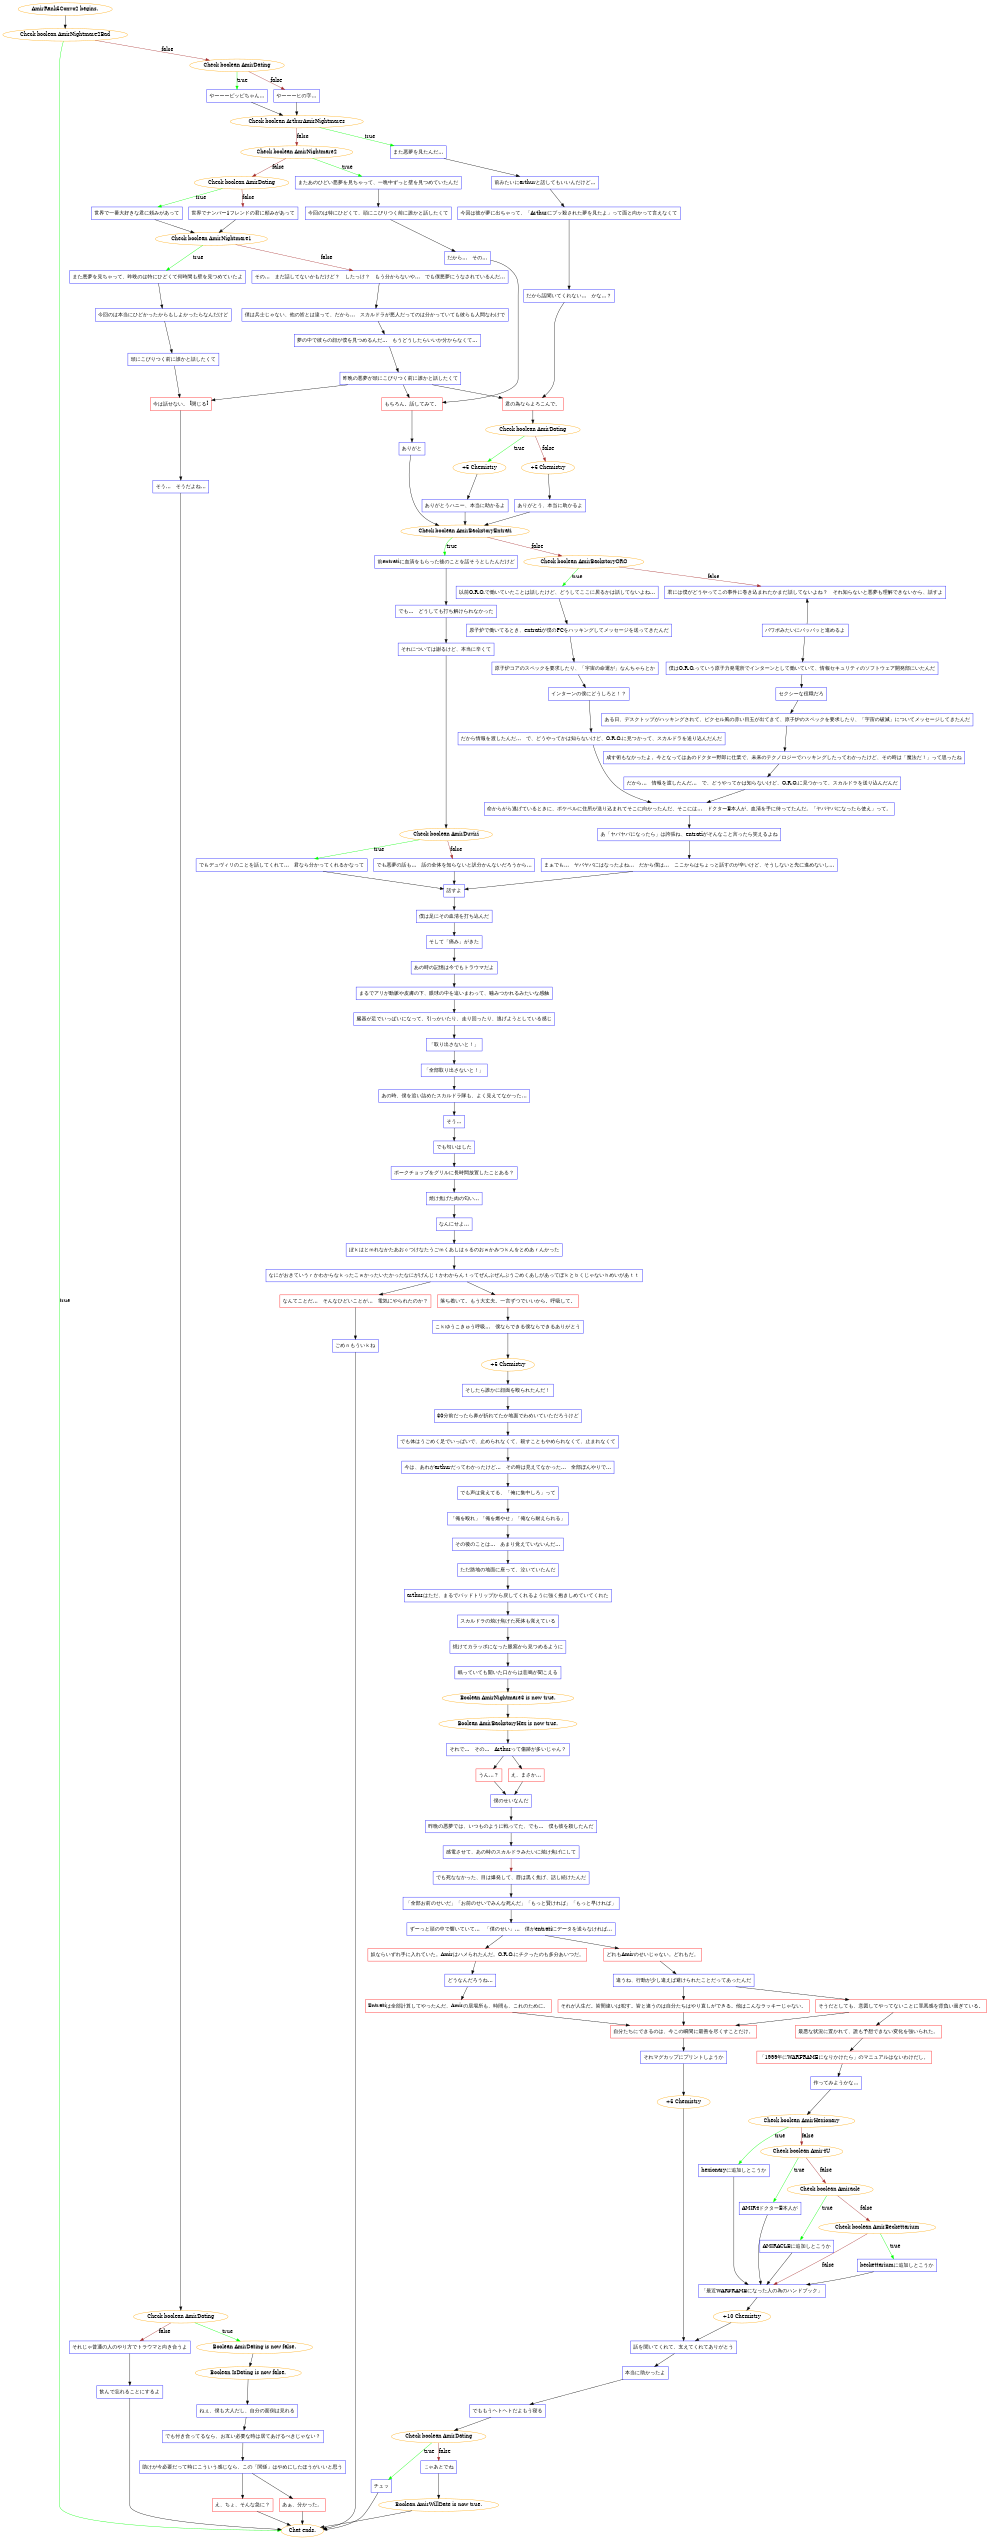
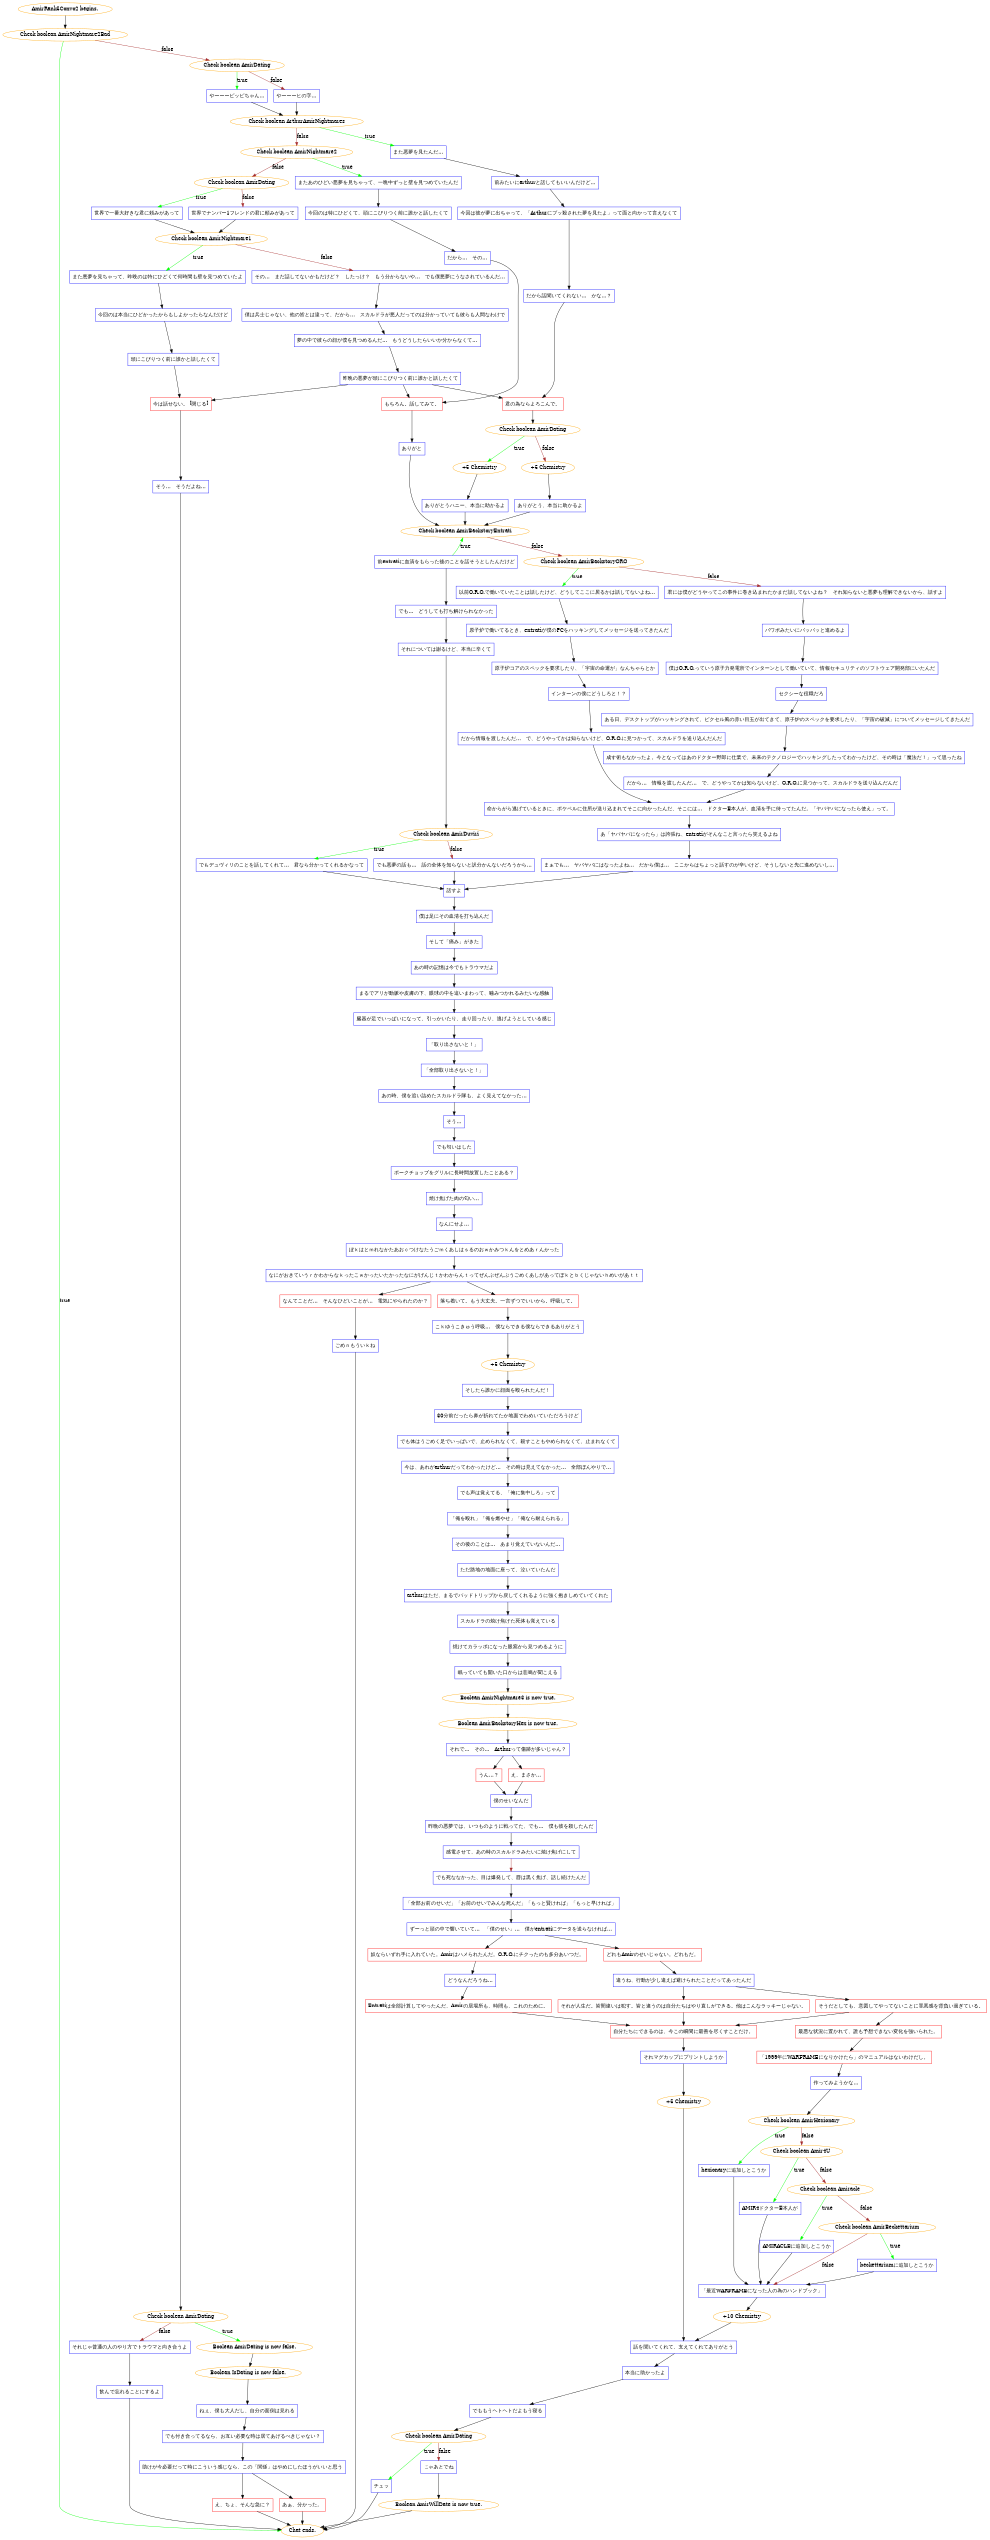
(447, 544) -> (458, 549)
(808, 613) -> (803, 610)
